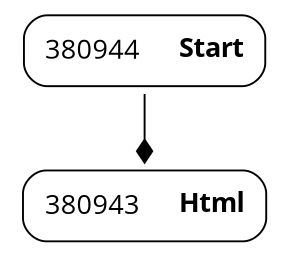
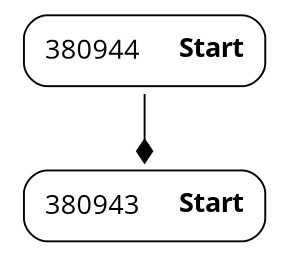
(213, 204) -> (212, 204)
